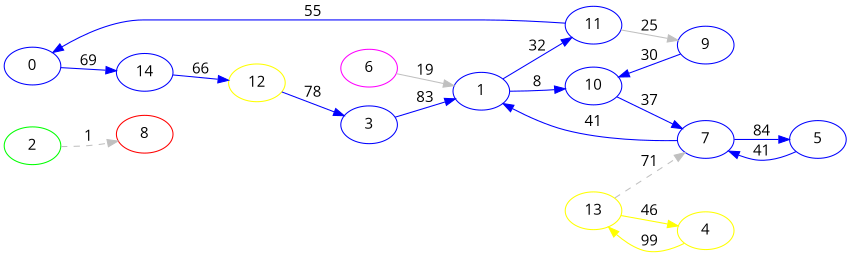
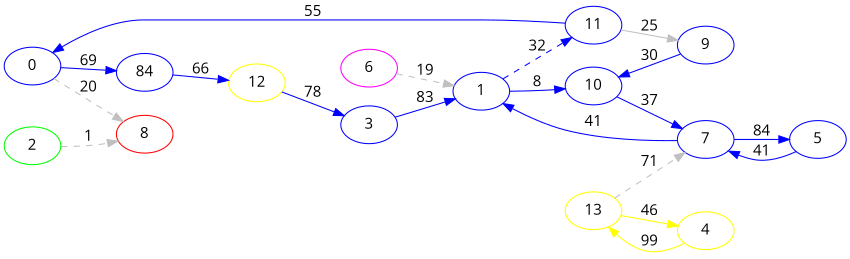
(533, 61) -> (533, 61)
(145, 72) -> (145, 72)
(420, 79) -> (420, 79)
none -> (84, 97)
